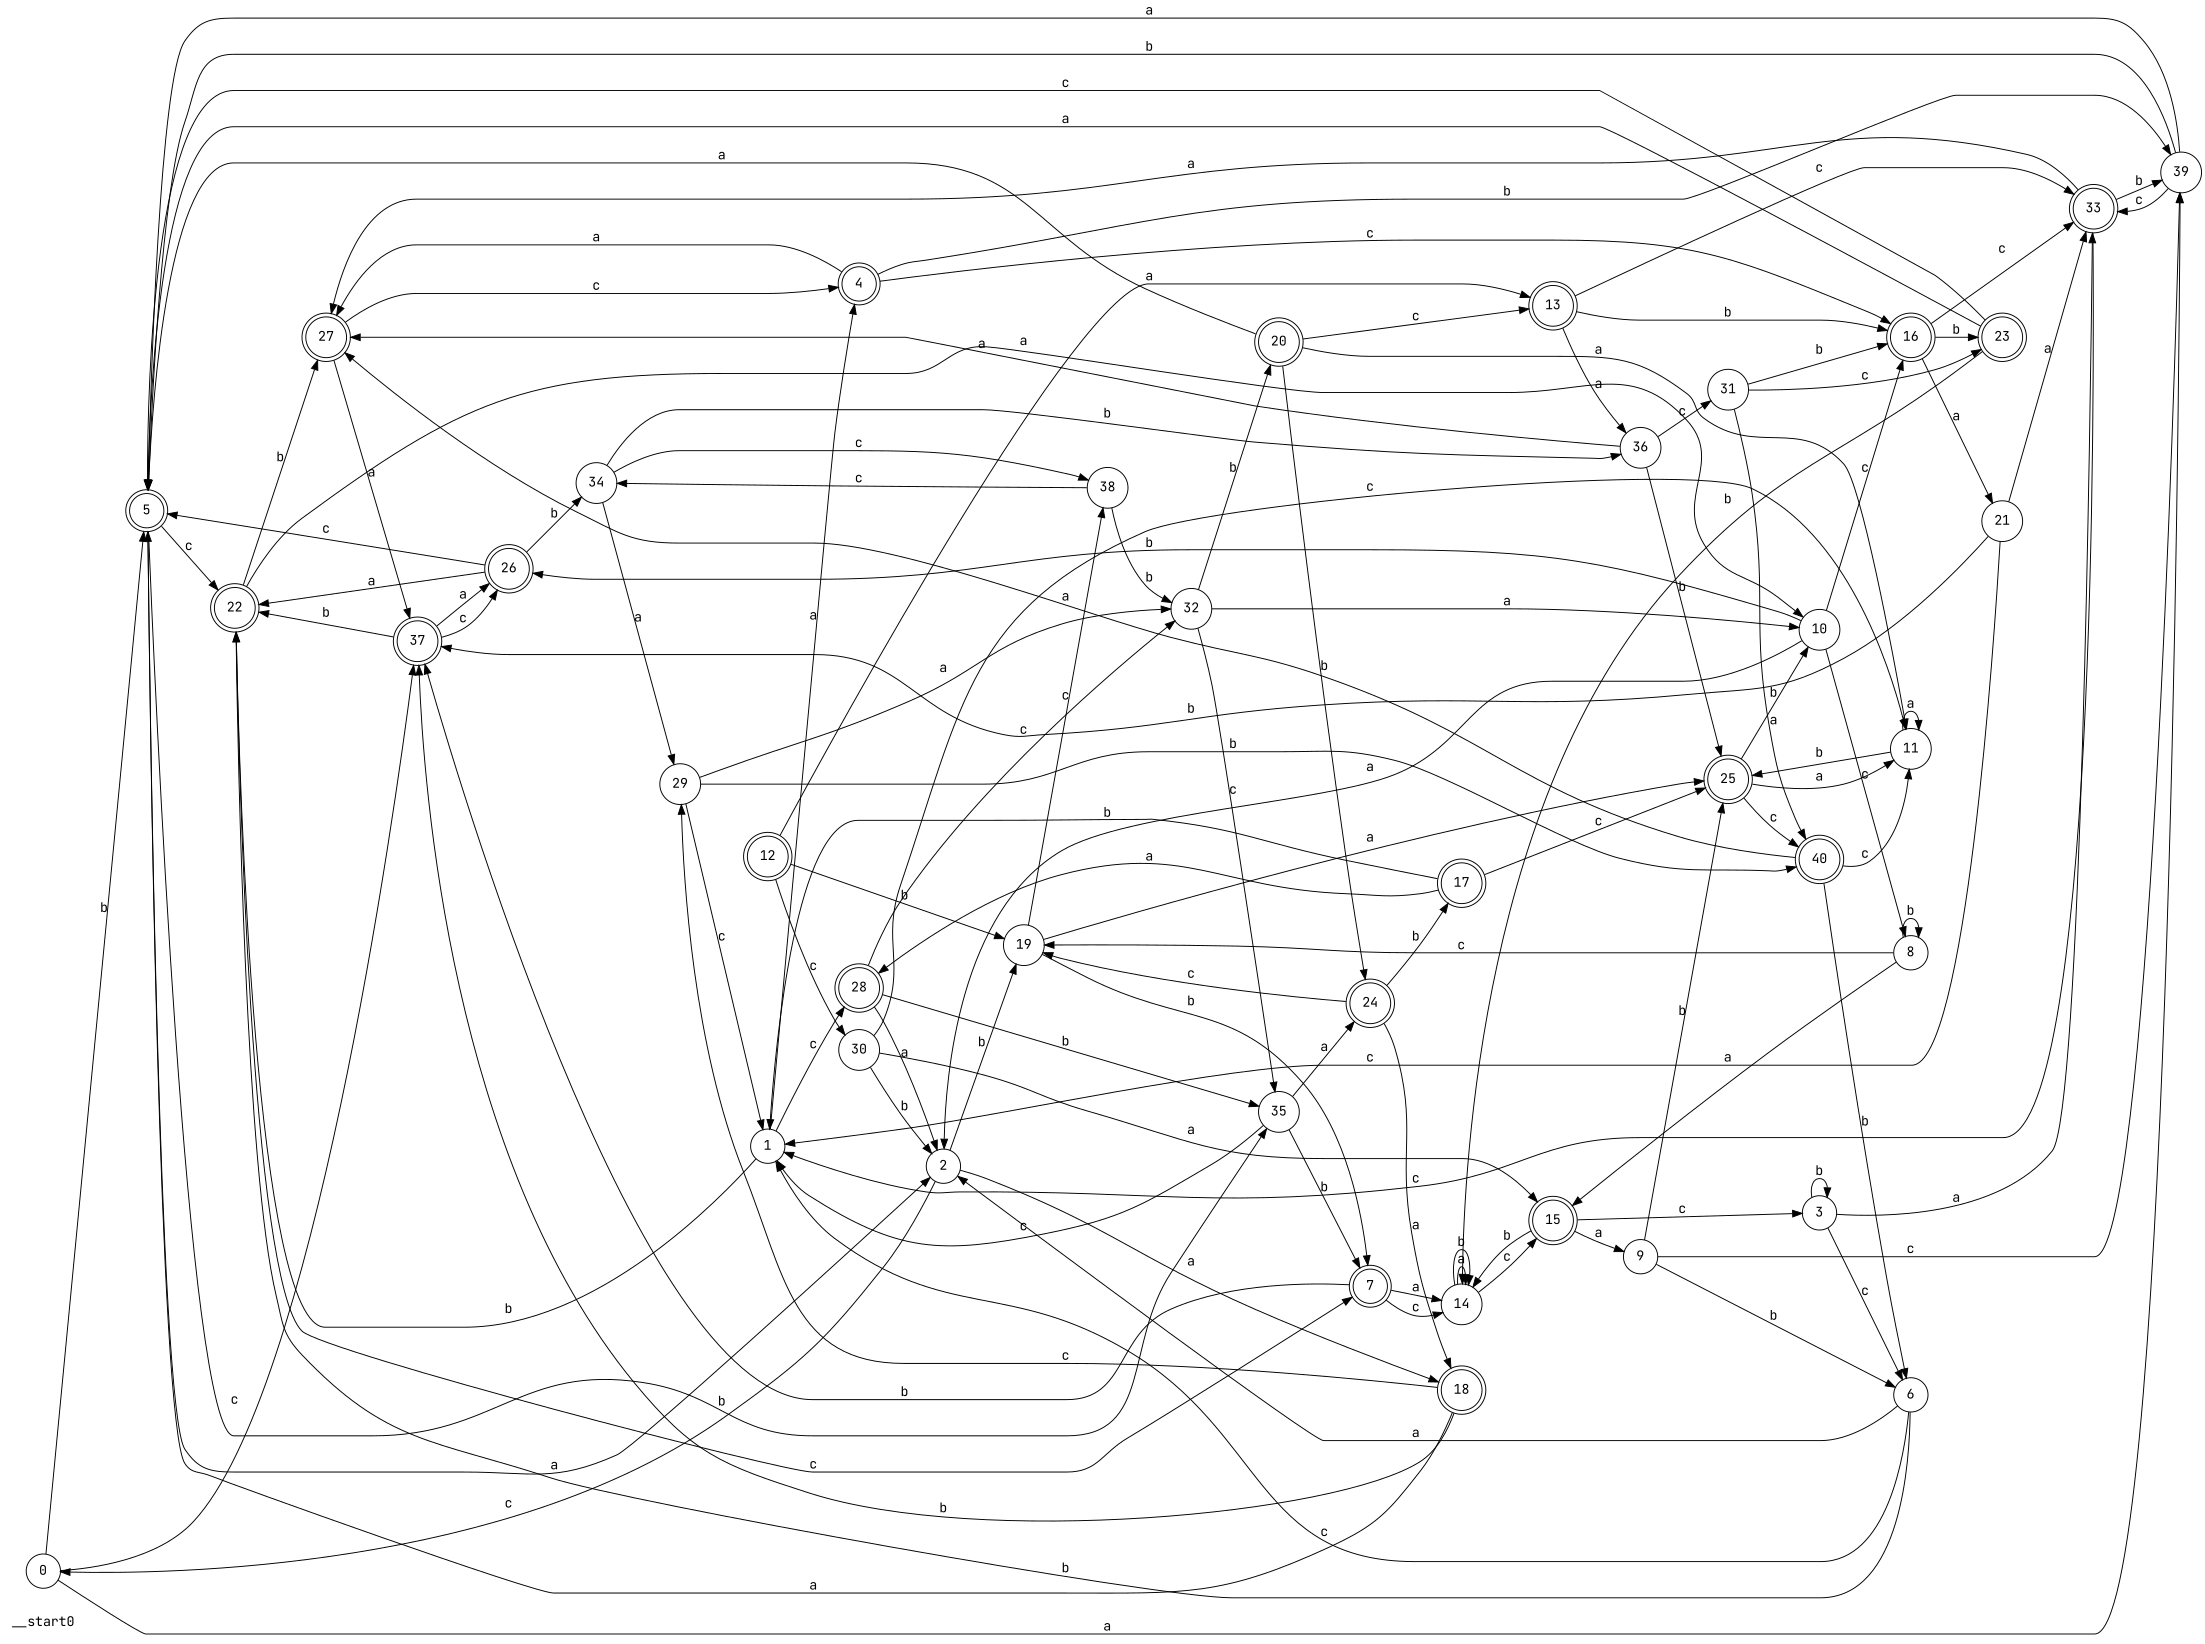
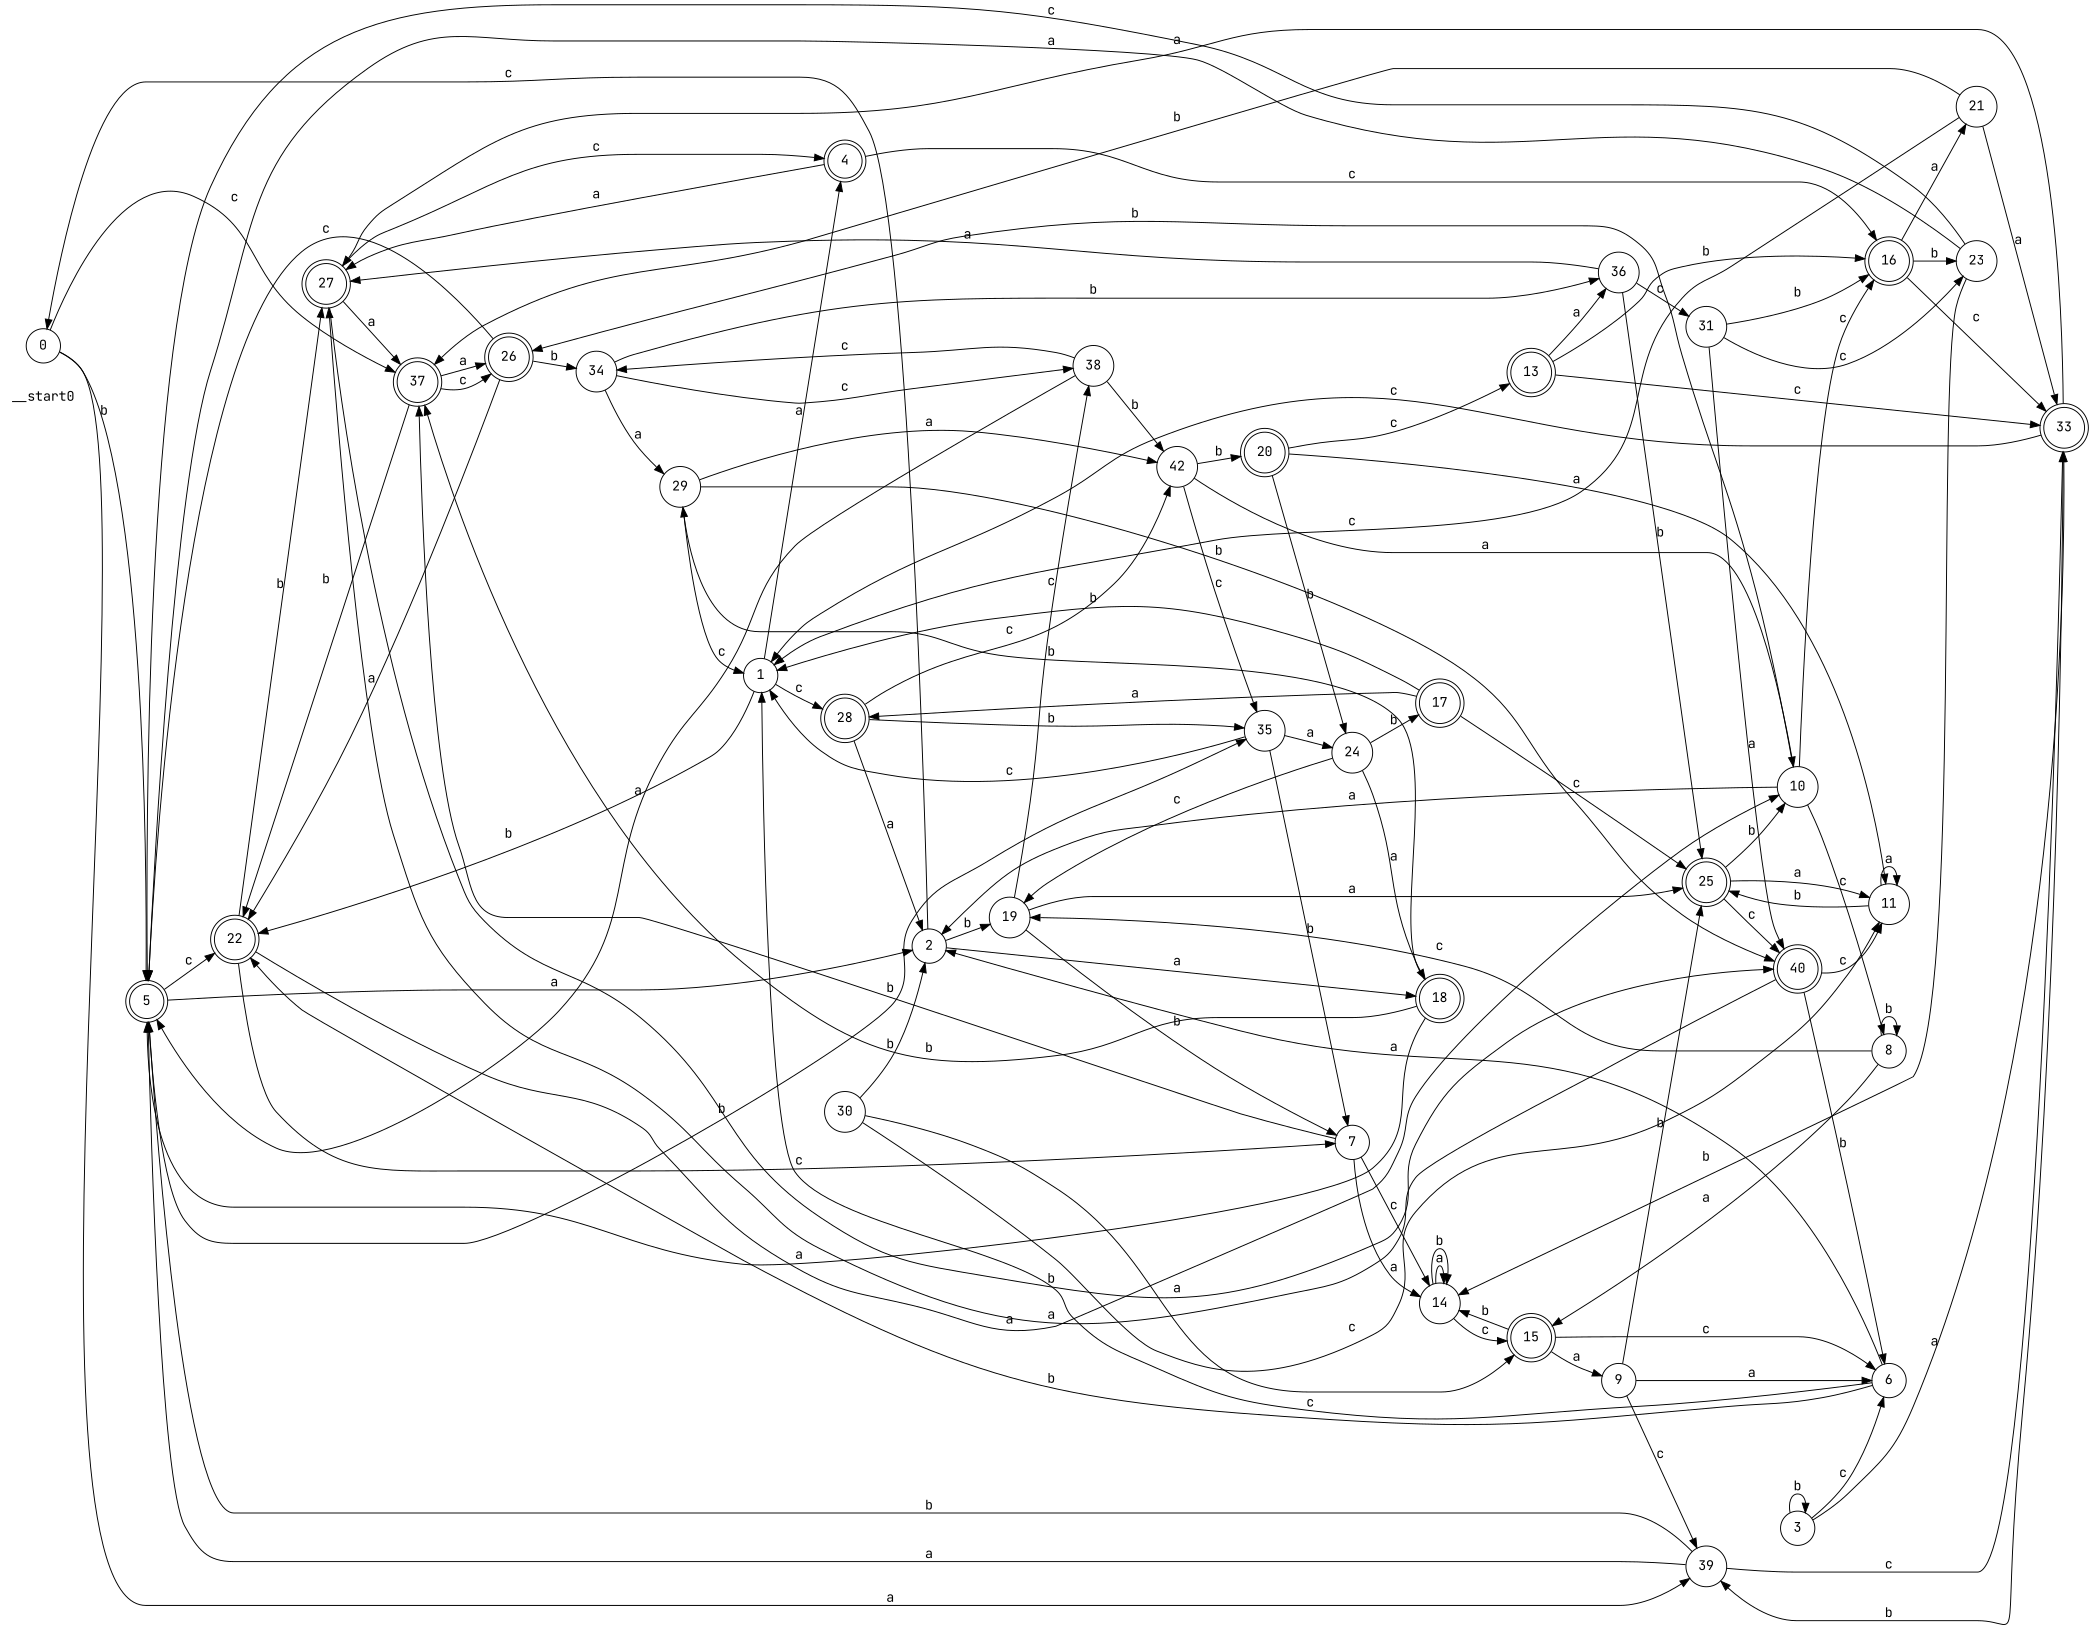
(597, 163) -> (637, 814)
(1538, 199) -> none
(2002, 337) -> (1977, 261)
(1191, 609) -> (1177, 467)
(768, 857) -> none
(1370, 1003) -> (1352, 753)
(1685, 1217) -> (1715, 1337)
none -> (824, 1220)
(1370, 1286) -> (1352, 1142)
(1774, 1316) -> (1752, 1373)
(1066, 1356) -> (1052, 652)
